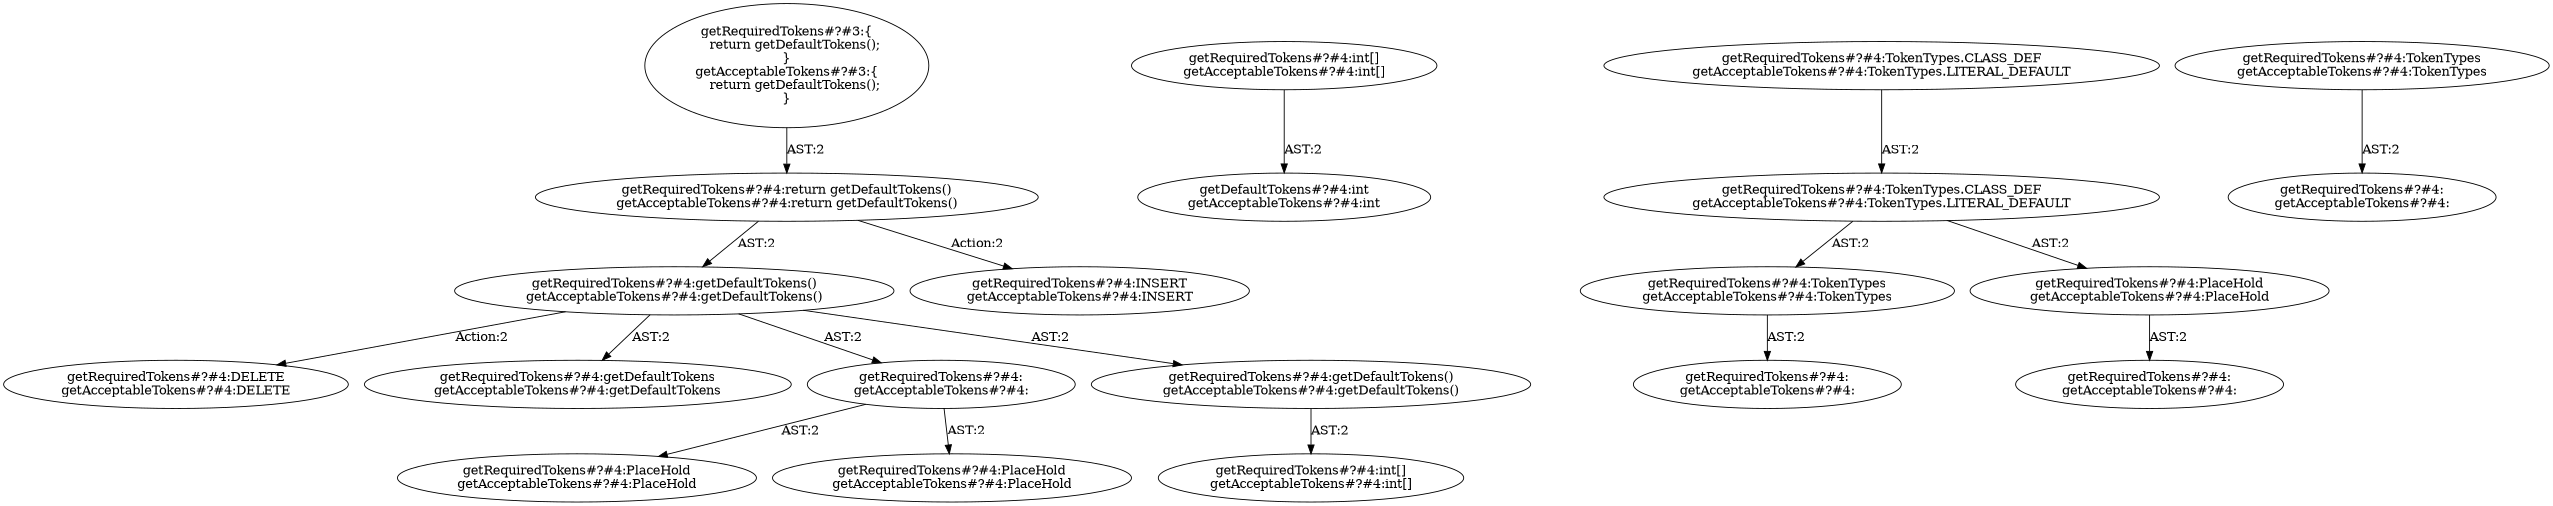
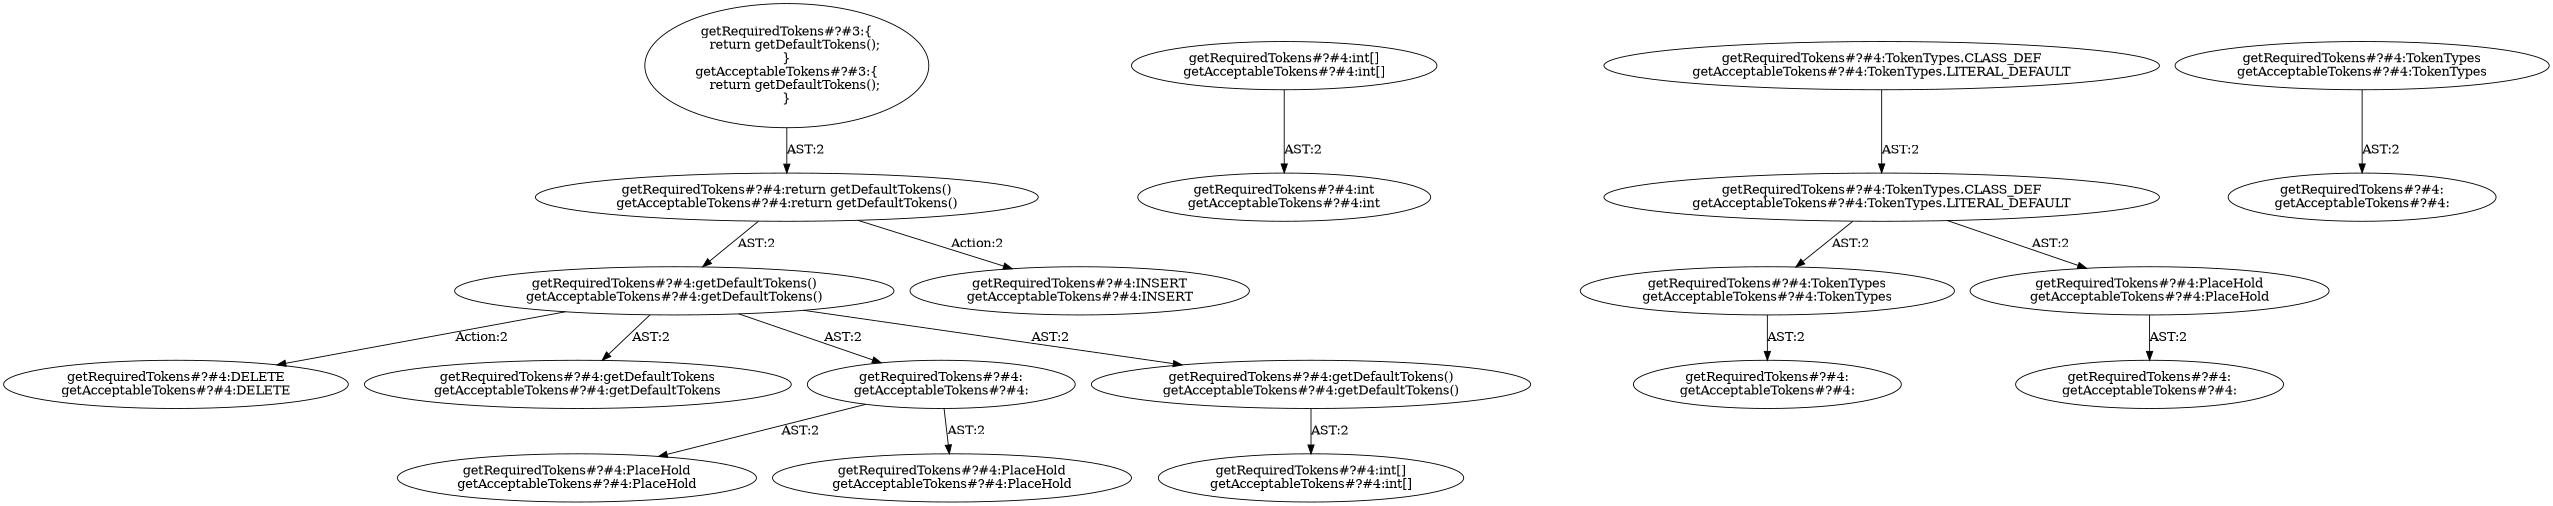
(1284, 197) -> (1284, 197)
